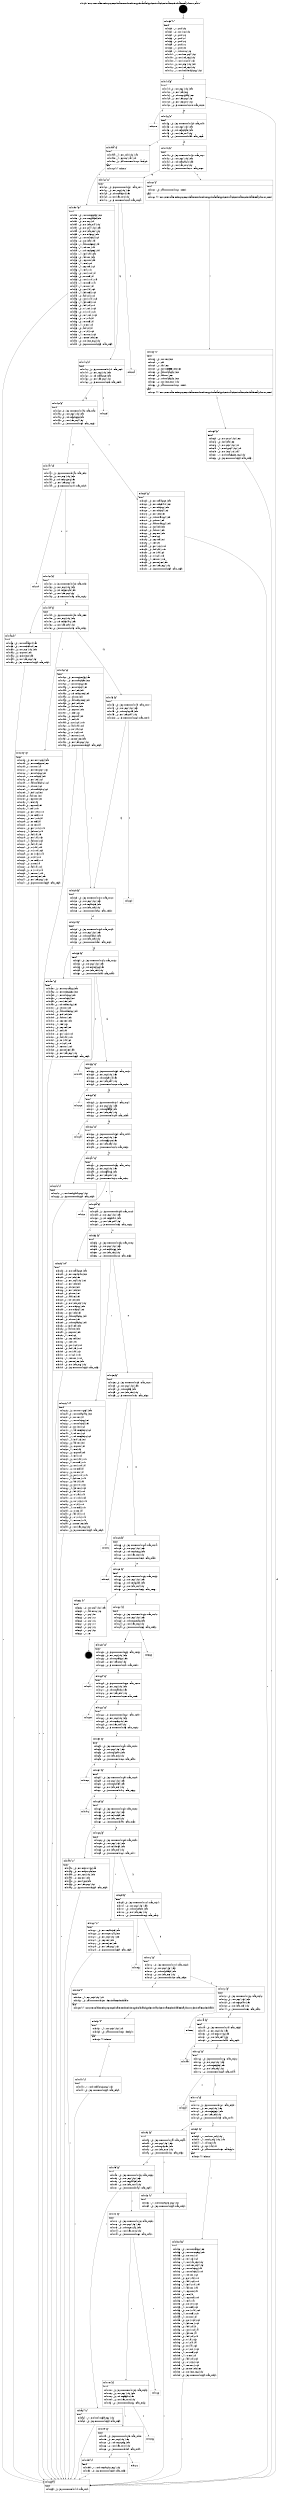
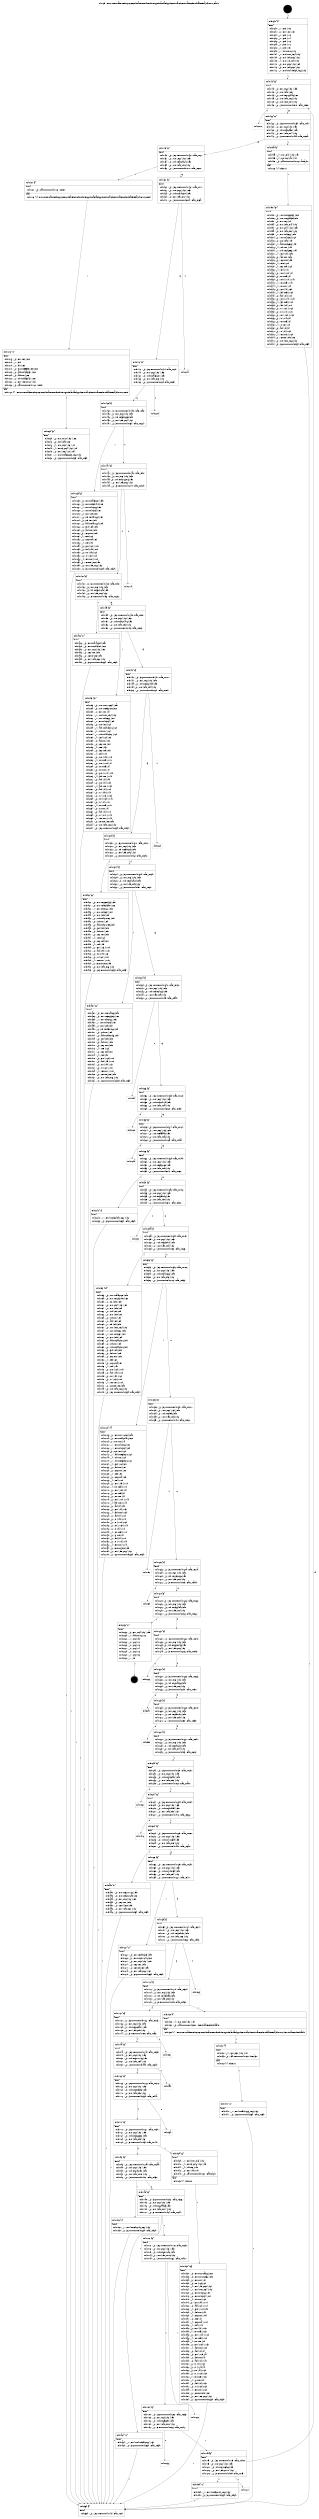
(86, 818) -> (104, 875)
(276, 1354) -> (314, 1306)
